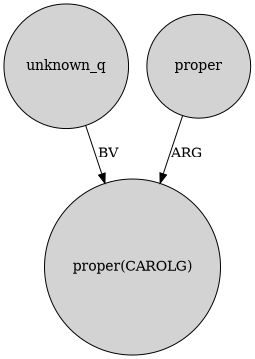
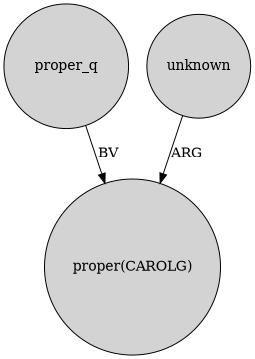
(66, 66) -> (66, 66)
(199, 66) -> (199, 66)
